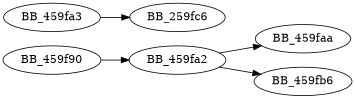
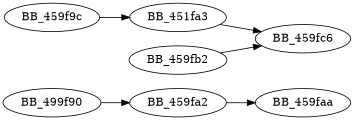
none -> (52, 17)
(52, 17) -> (178, 17)
(177, 17) -> (303, 39)
(52, 60) -> (52, 103)
none -> (178, 60)
(303, 81) -> none
